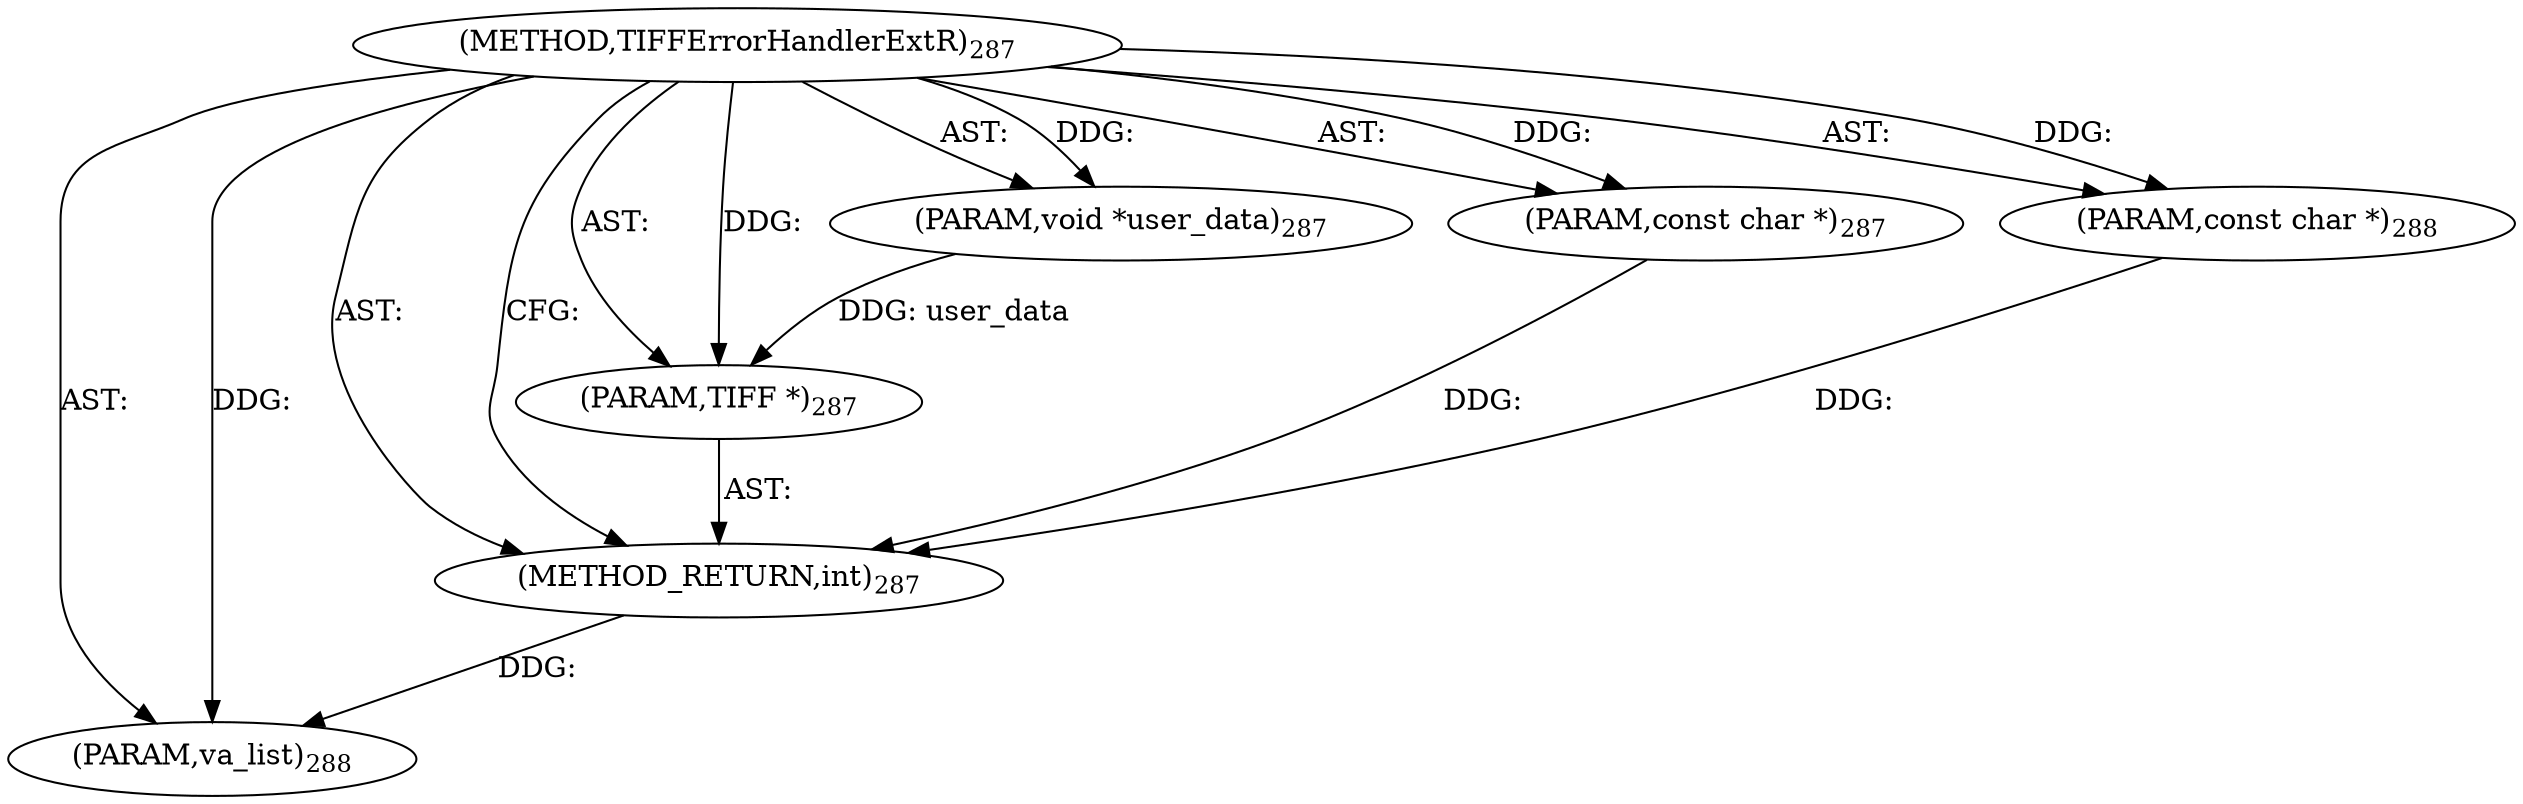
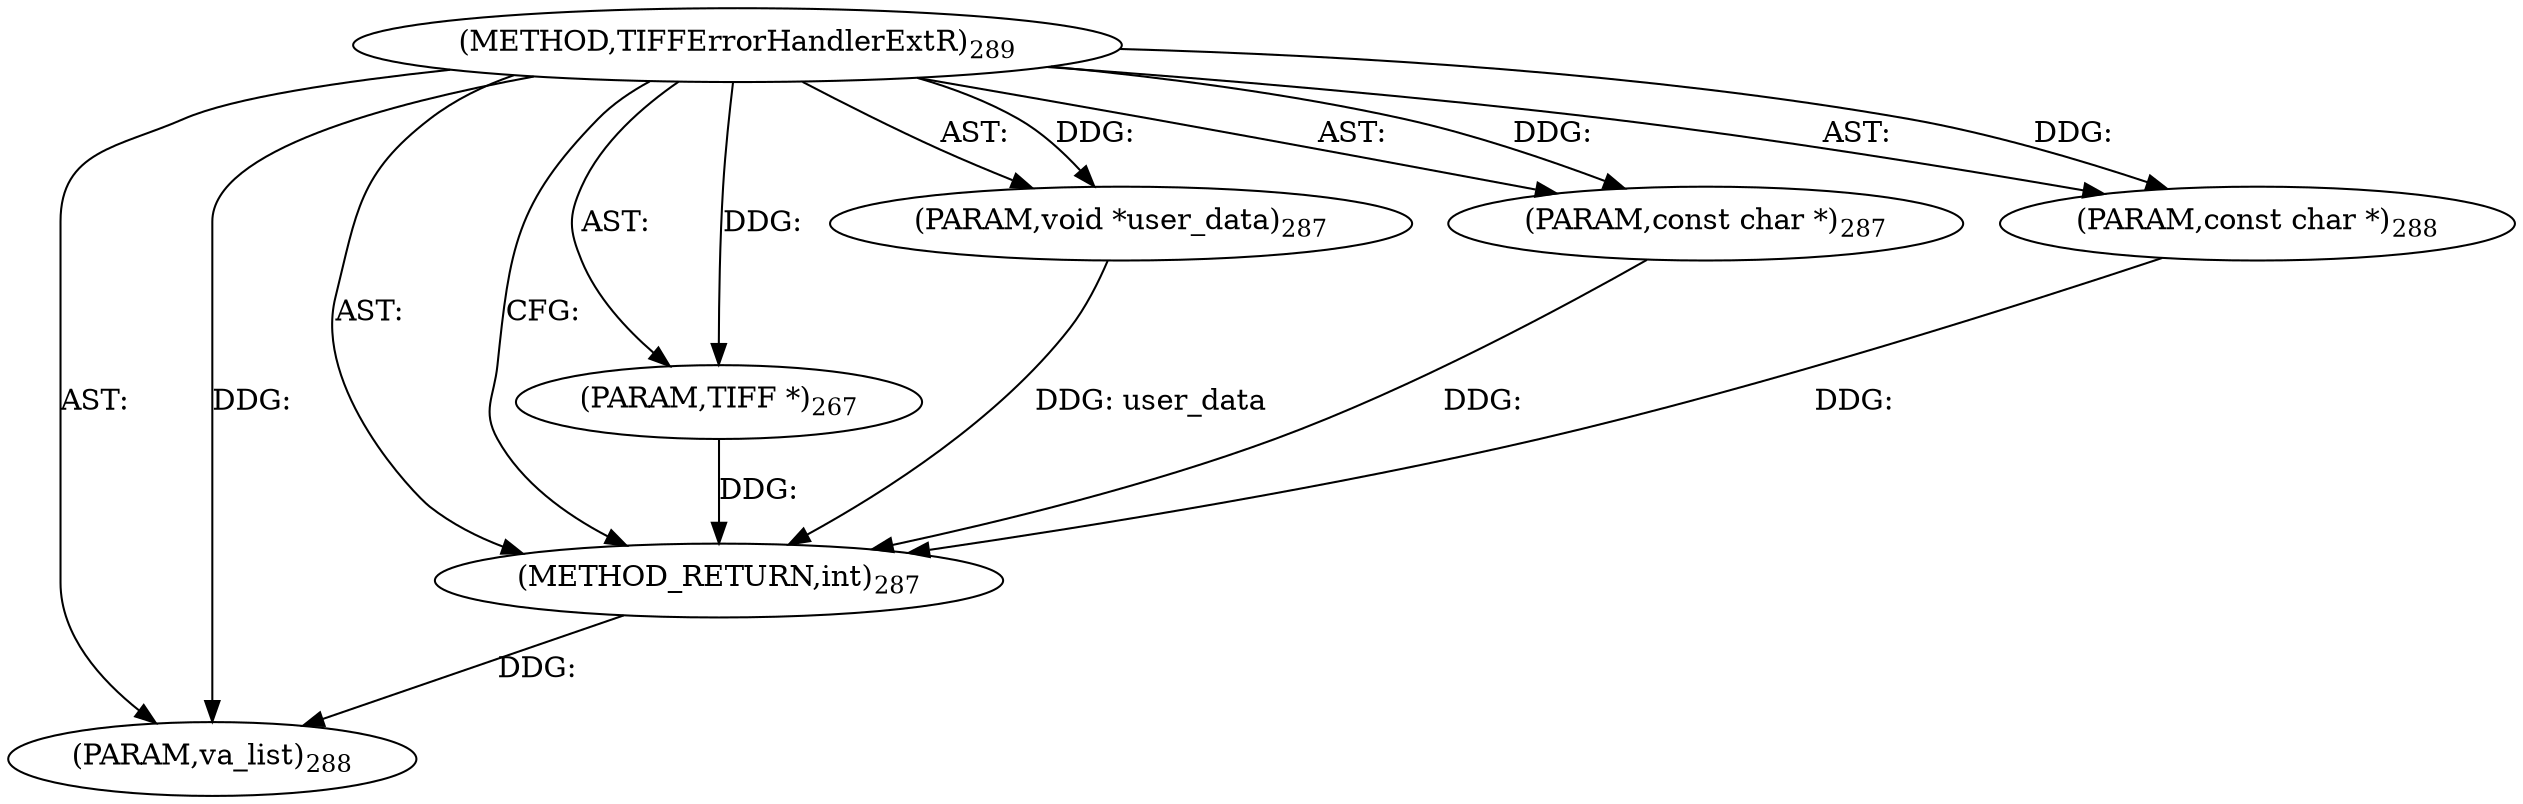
(993, 42) -> (993, 42)
(854, 289) -> (979, 420)
(835, 399) -> (835, 399)
(763, 491) -> (763, 491)
